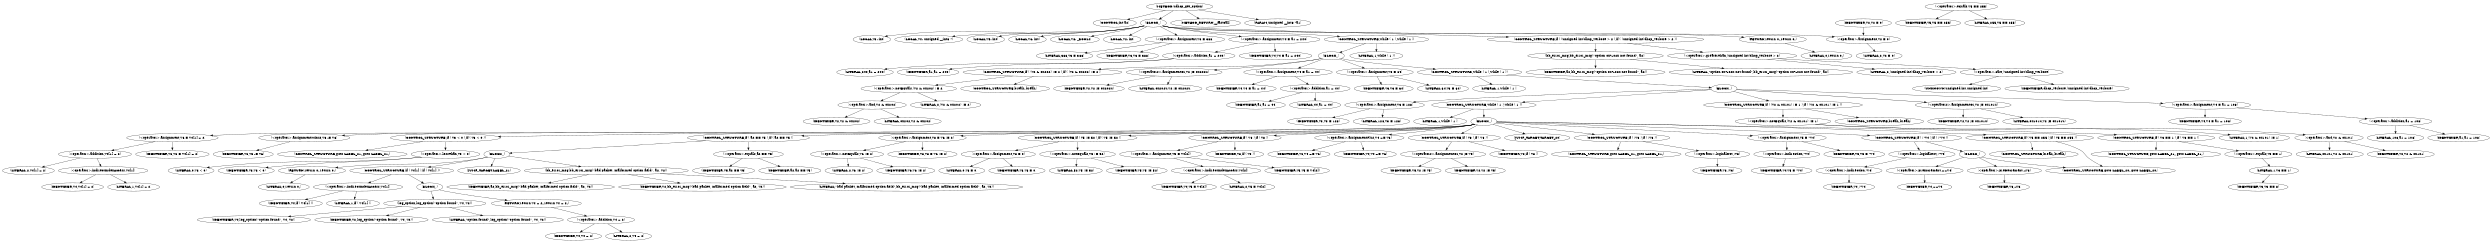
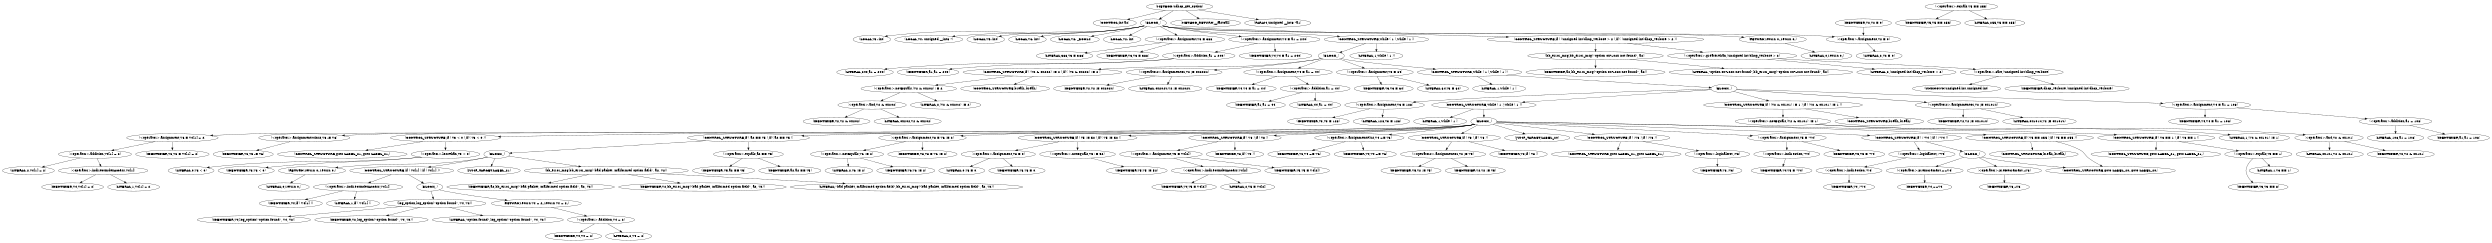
(1537, 138) -> (1537, 138)
(1076, 171) -> none
(2267, 178) -> (2246, 169)
